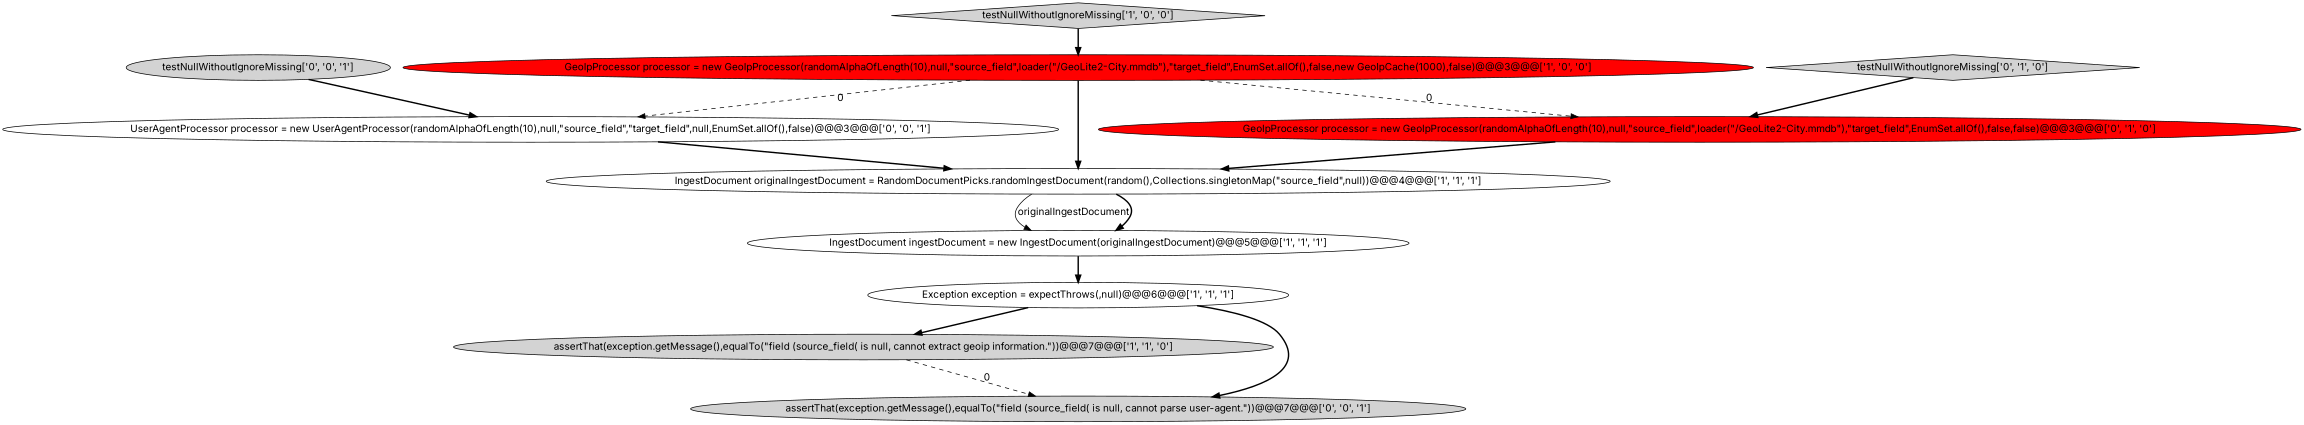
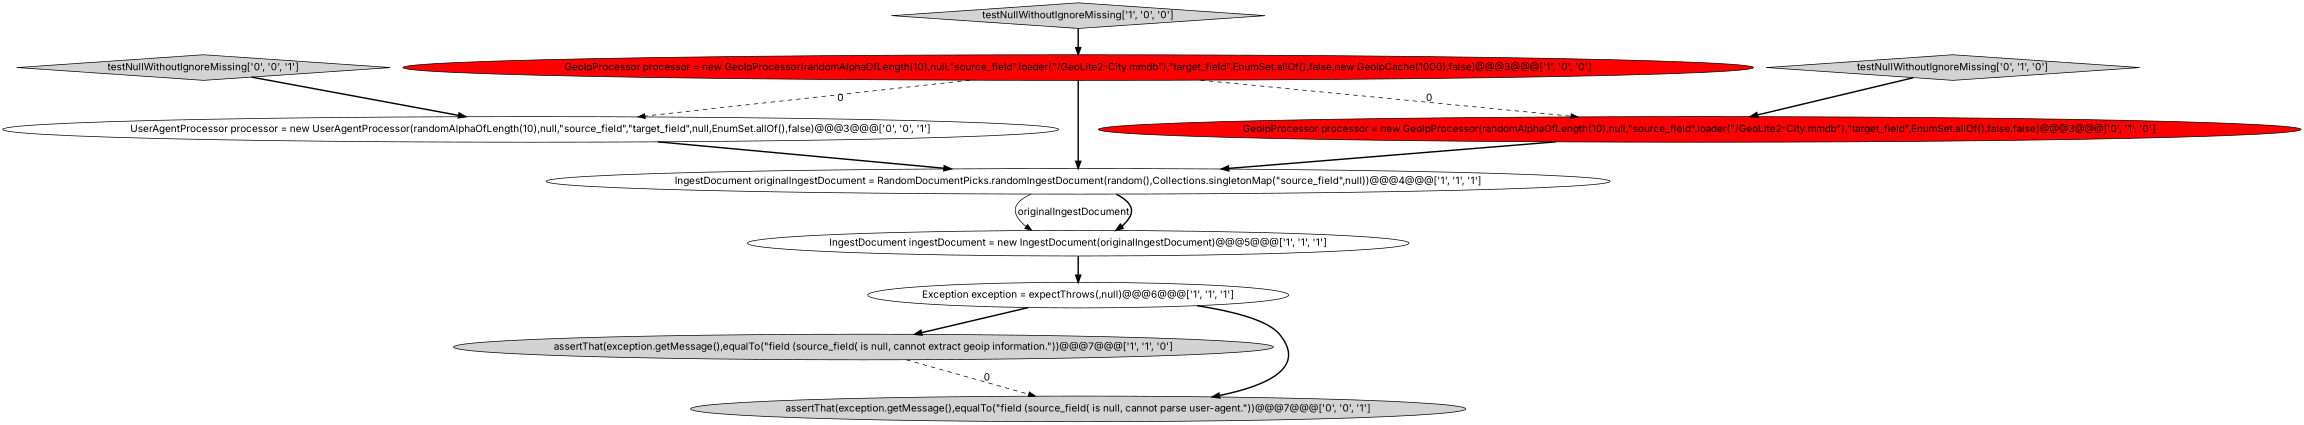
(258, 68) -> (204, 68)
